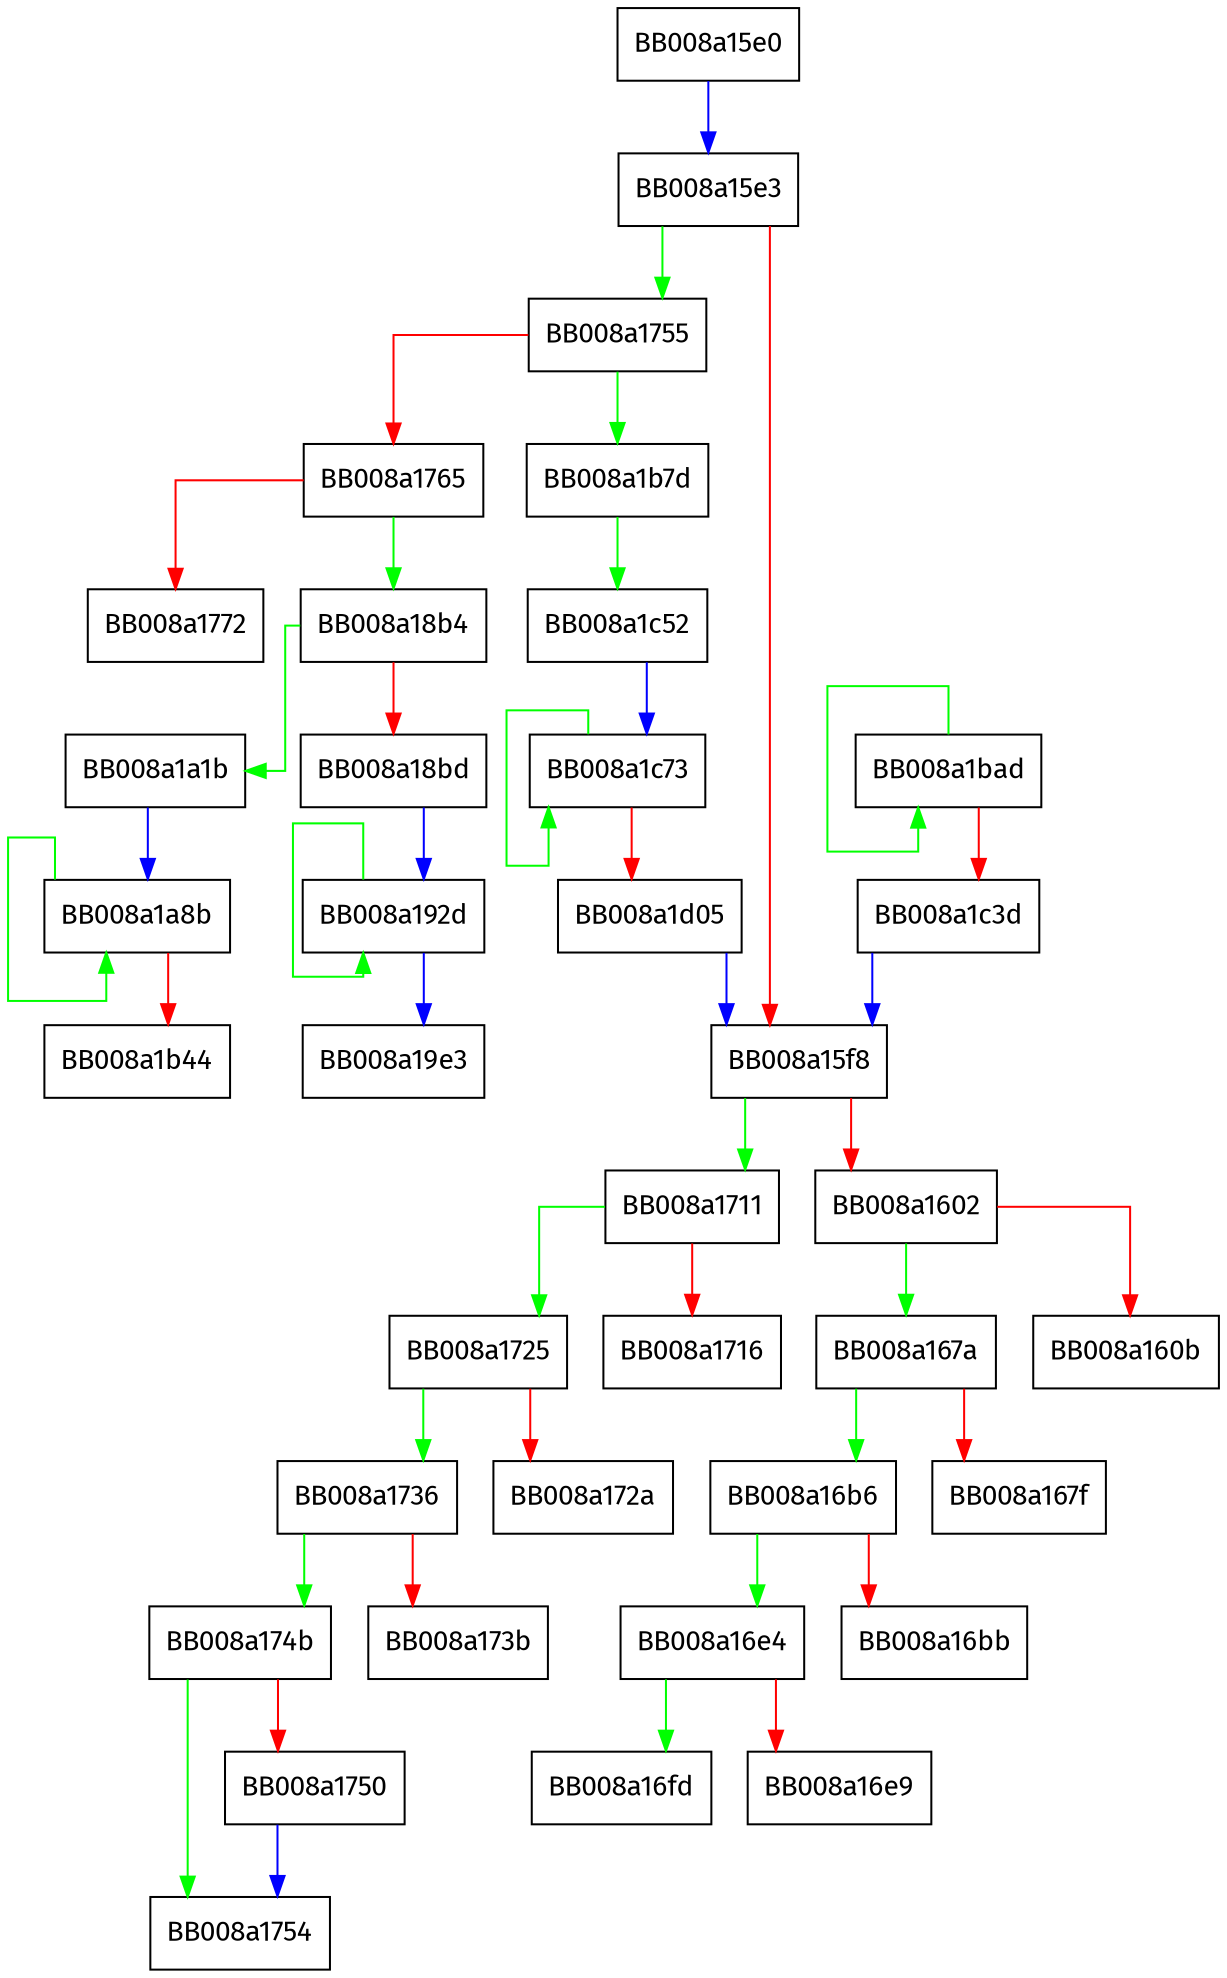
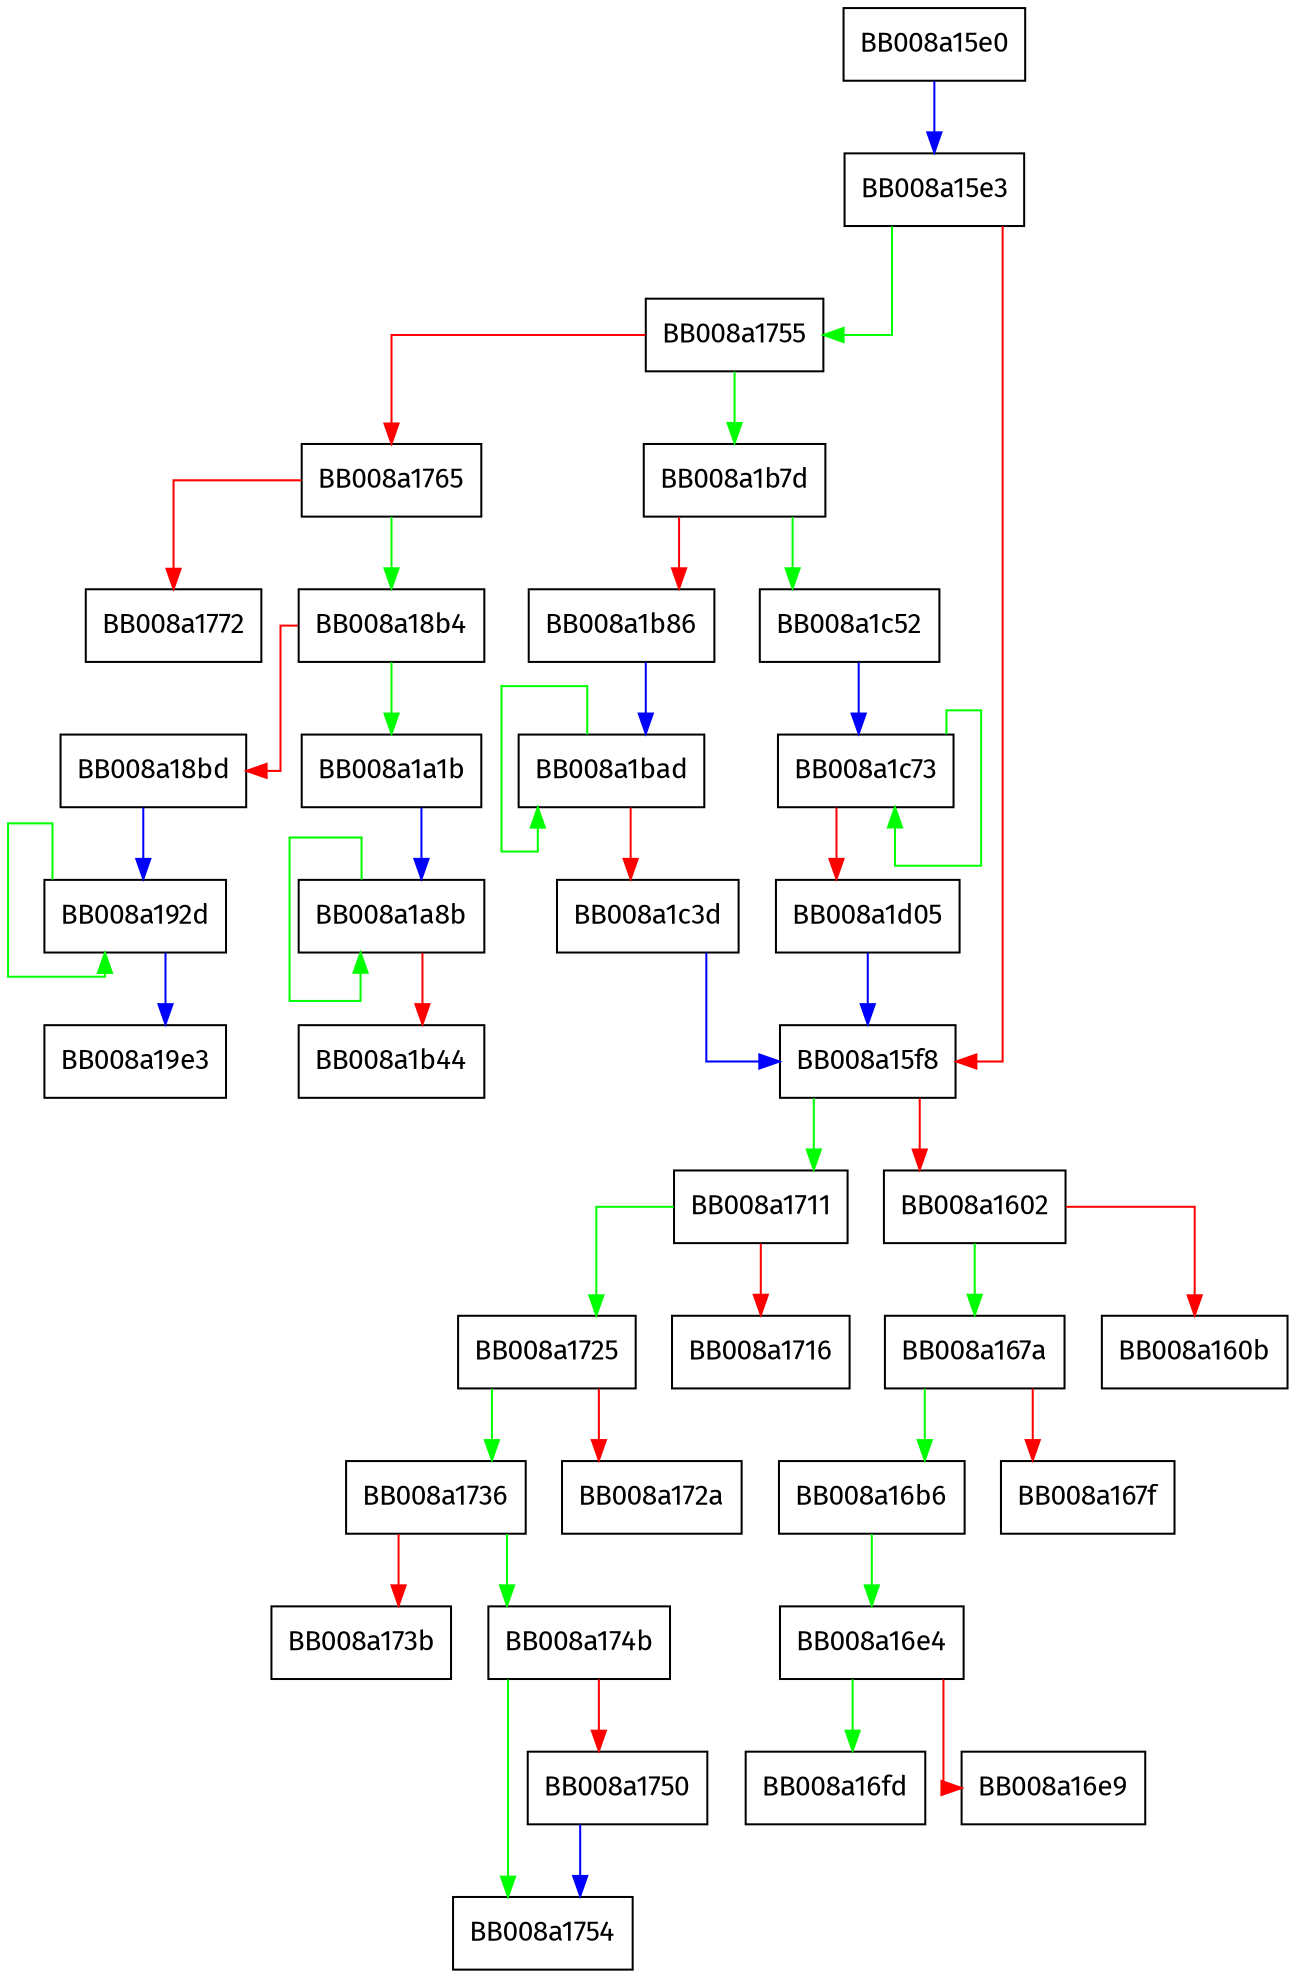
none -> (622, 626)
(934, 1643) -> none
